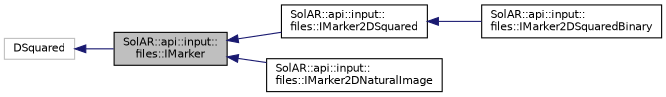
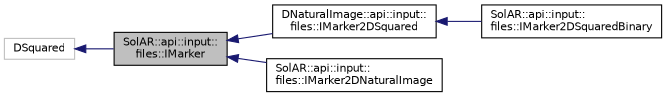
(354, 21) -> (354, 21)
